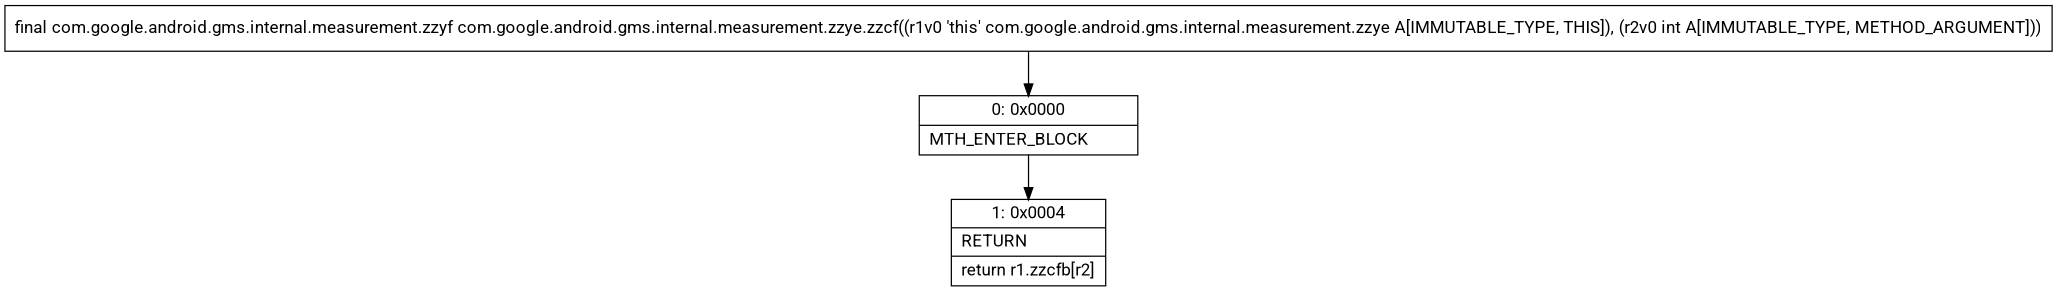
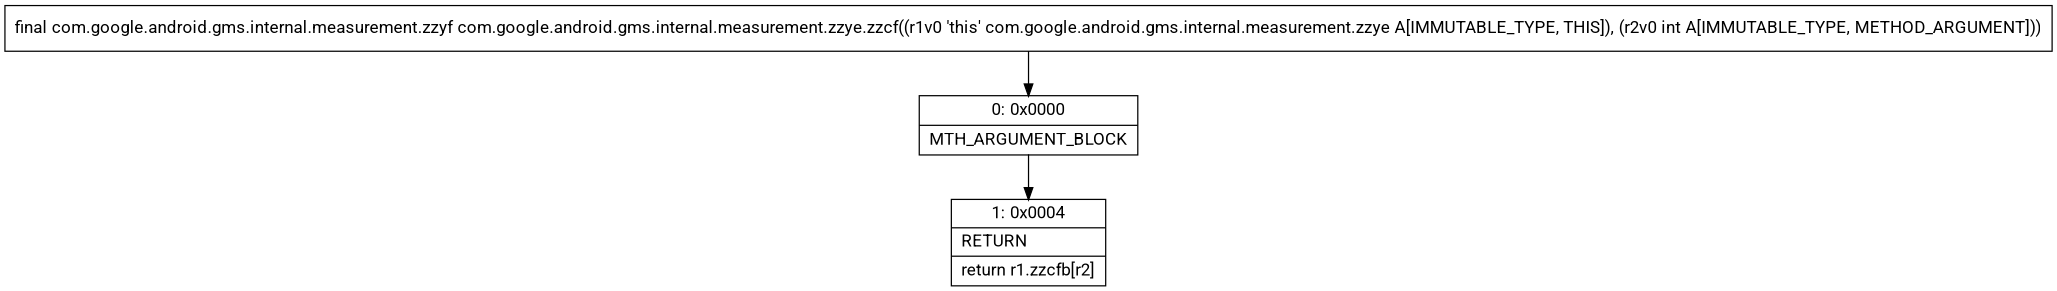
(1009, 140) -> (1029, 140)
